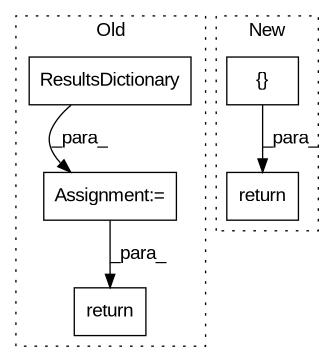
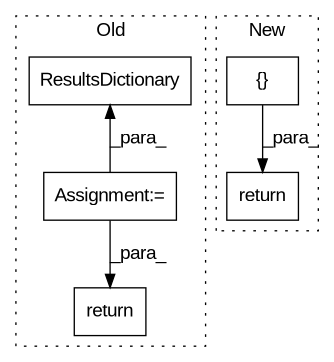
(51, 132) -> (110, 145)
